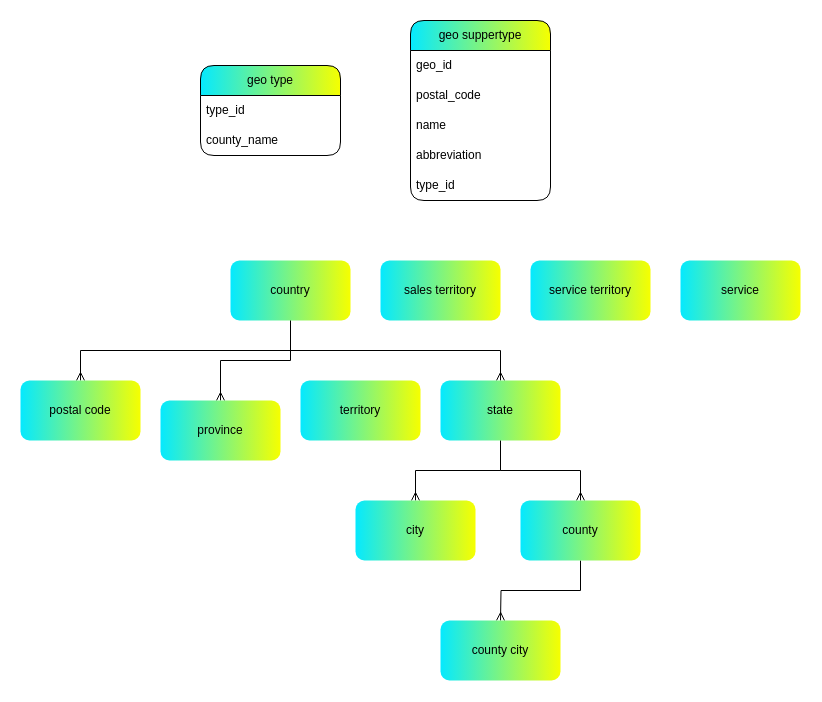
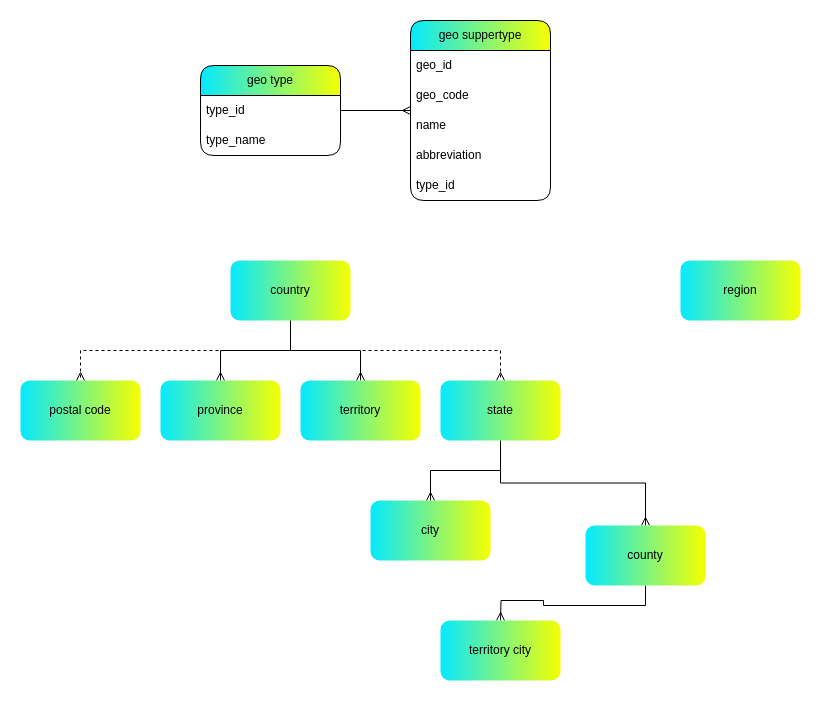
(452, 96) -> (443, 96)
none -> (375, 111)
(243, 141) -> (237, 141)
(441, 291) -> none
(591, 291) -> none
(741, 291) -> (741, 291)
(135, 351) -> (135, 351)
(446, 351) -> (446, 351)
none -> (361, 366)
(221, 431) -> (221, 411)
(416, 531) -> (431, 531)
(581, 531) -> (646, 556)
(501, 651) -> (501, 651)
